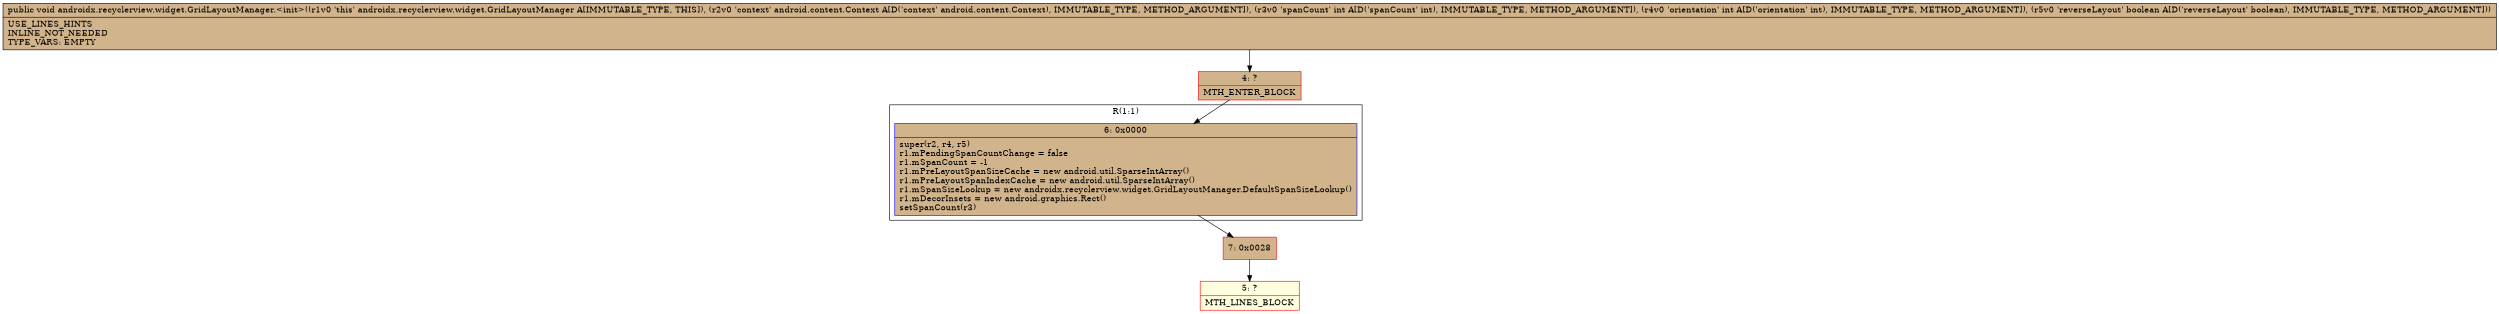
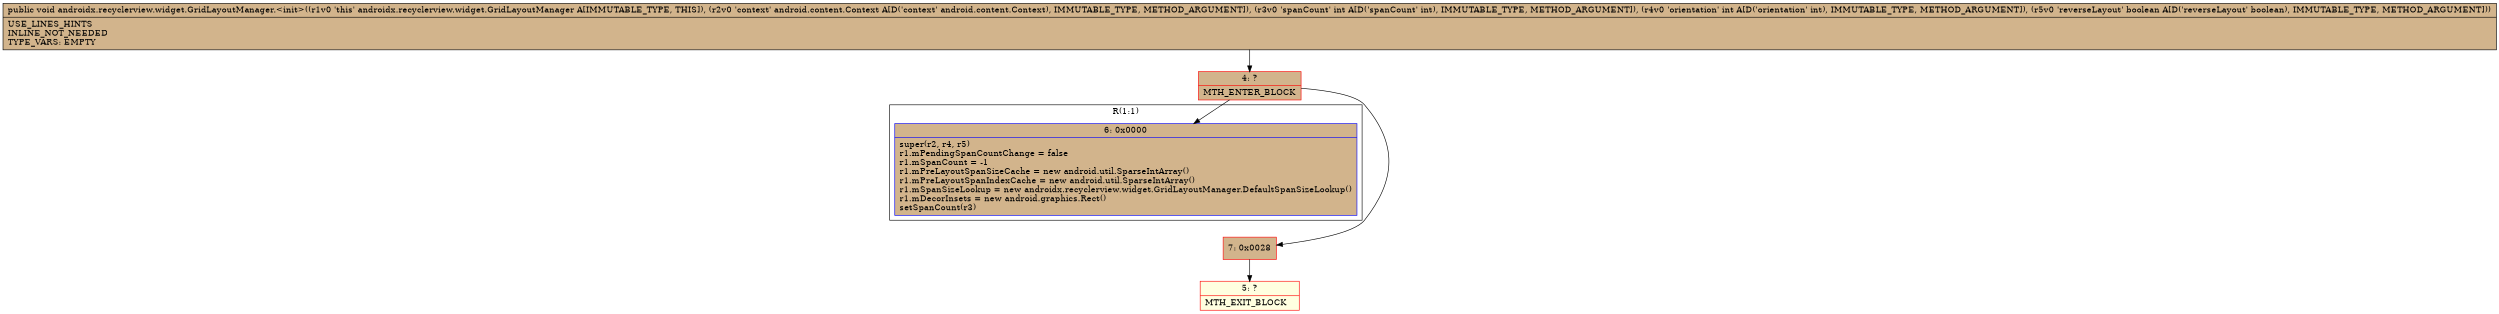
(1213, 225) -> (1388, 172)
(1250, 303) -> (1246, 303)
